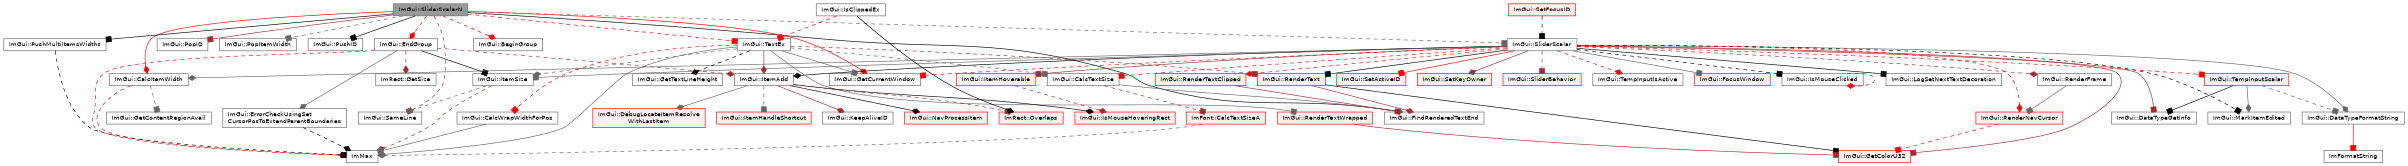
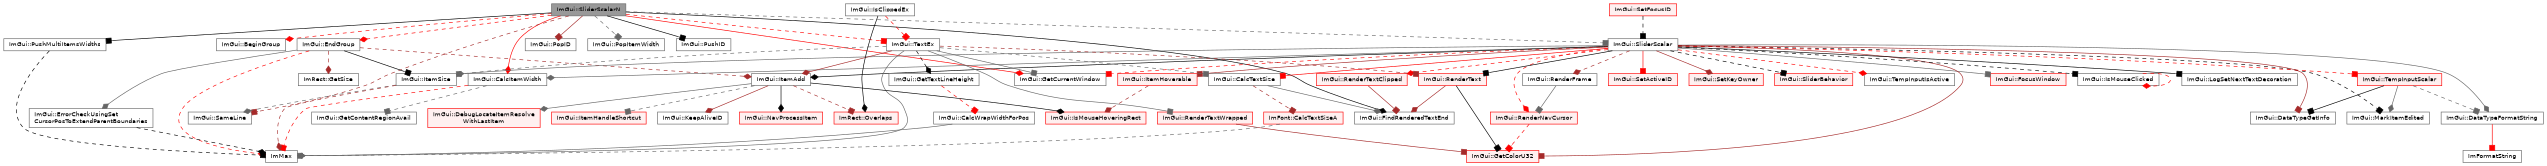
(621, 57) -> (952, 94)
(1542, 59) -> (1725, 62)
(1316, 61) -> (1447, 62)
